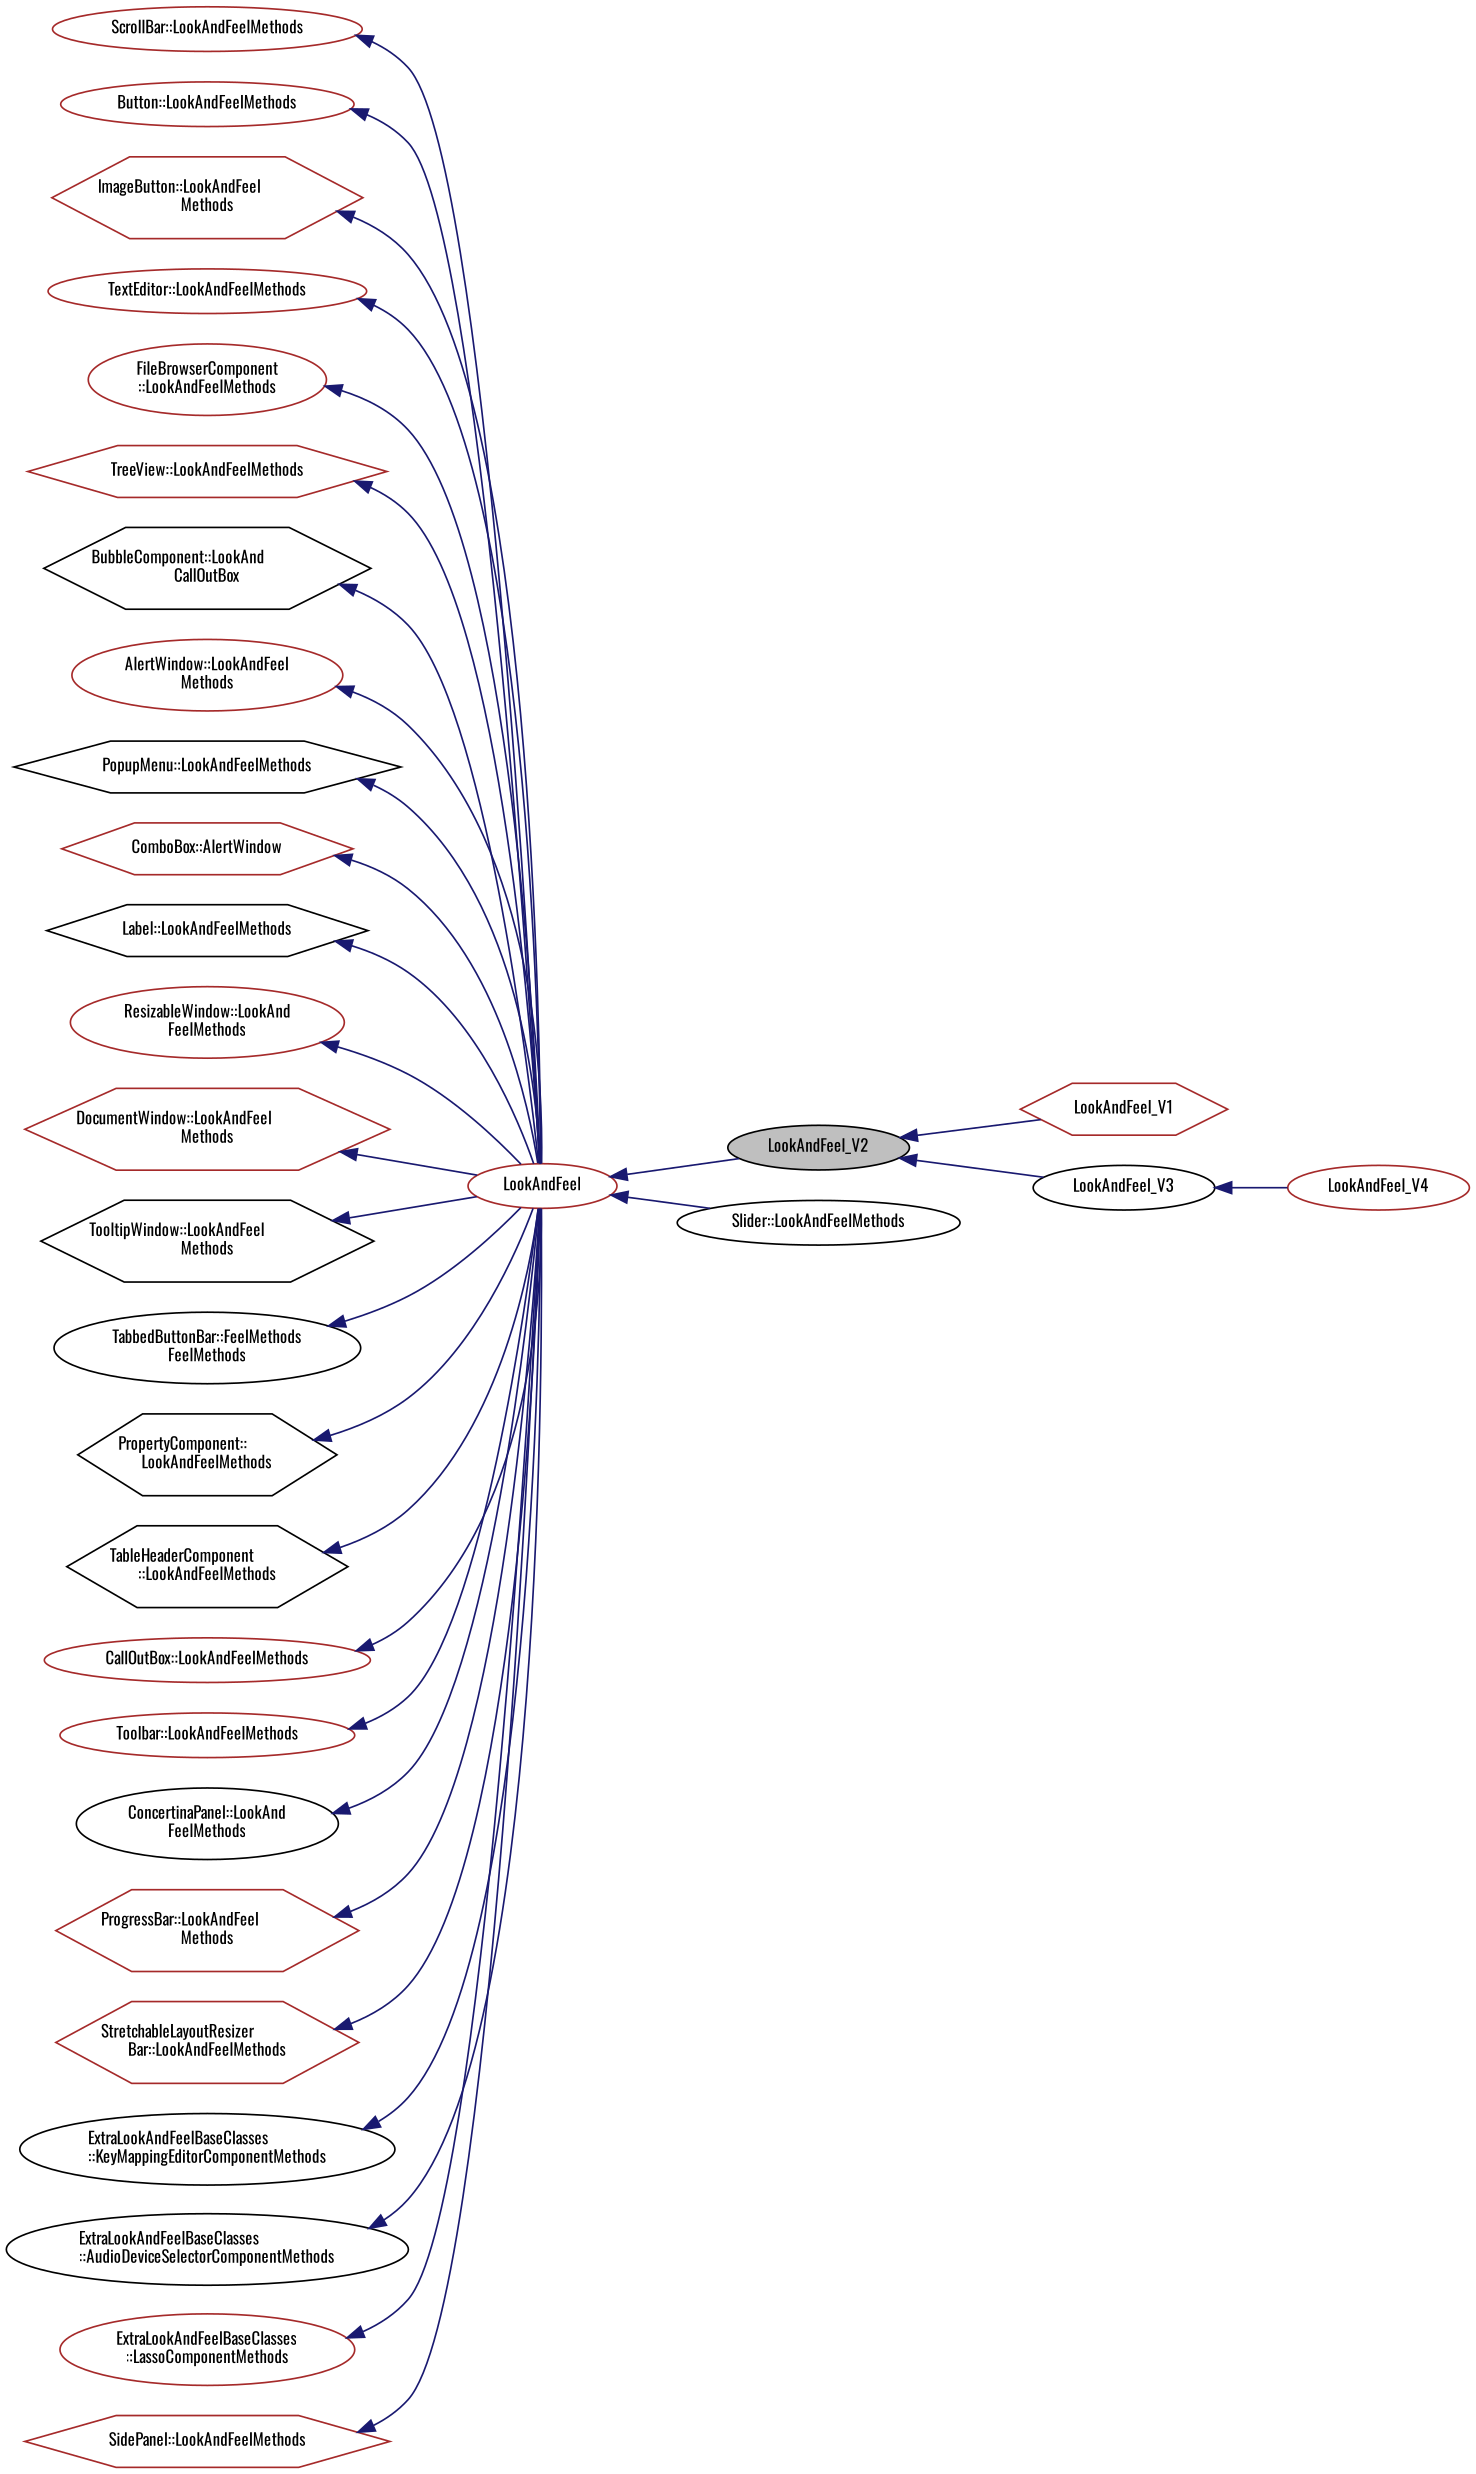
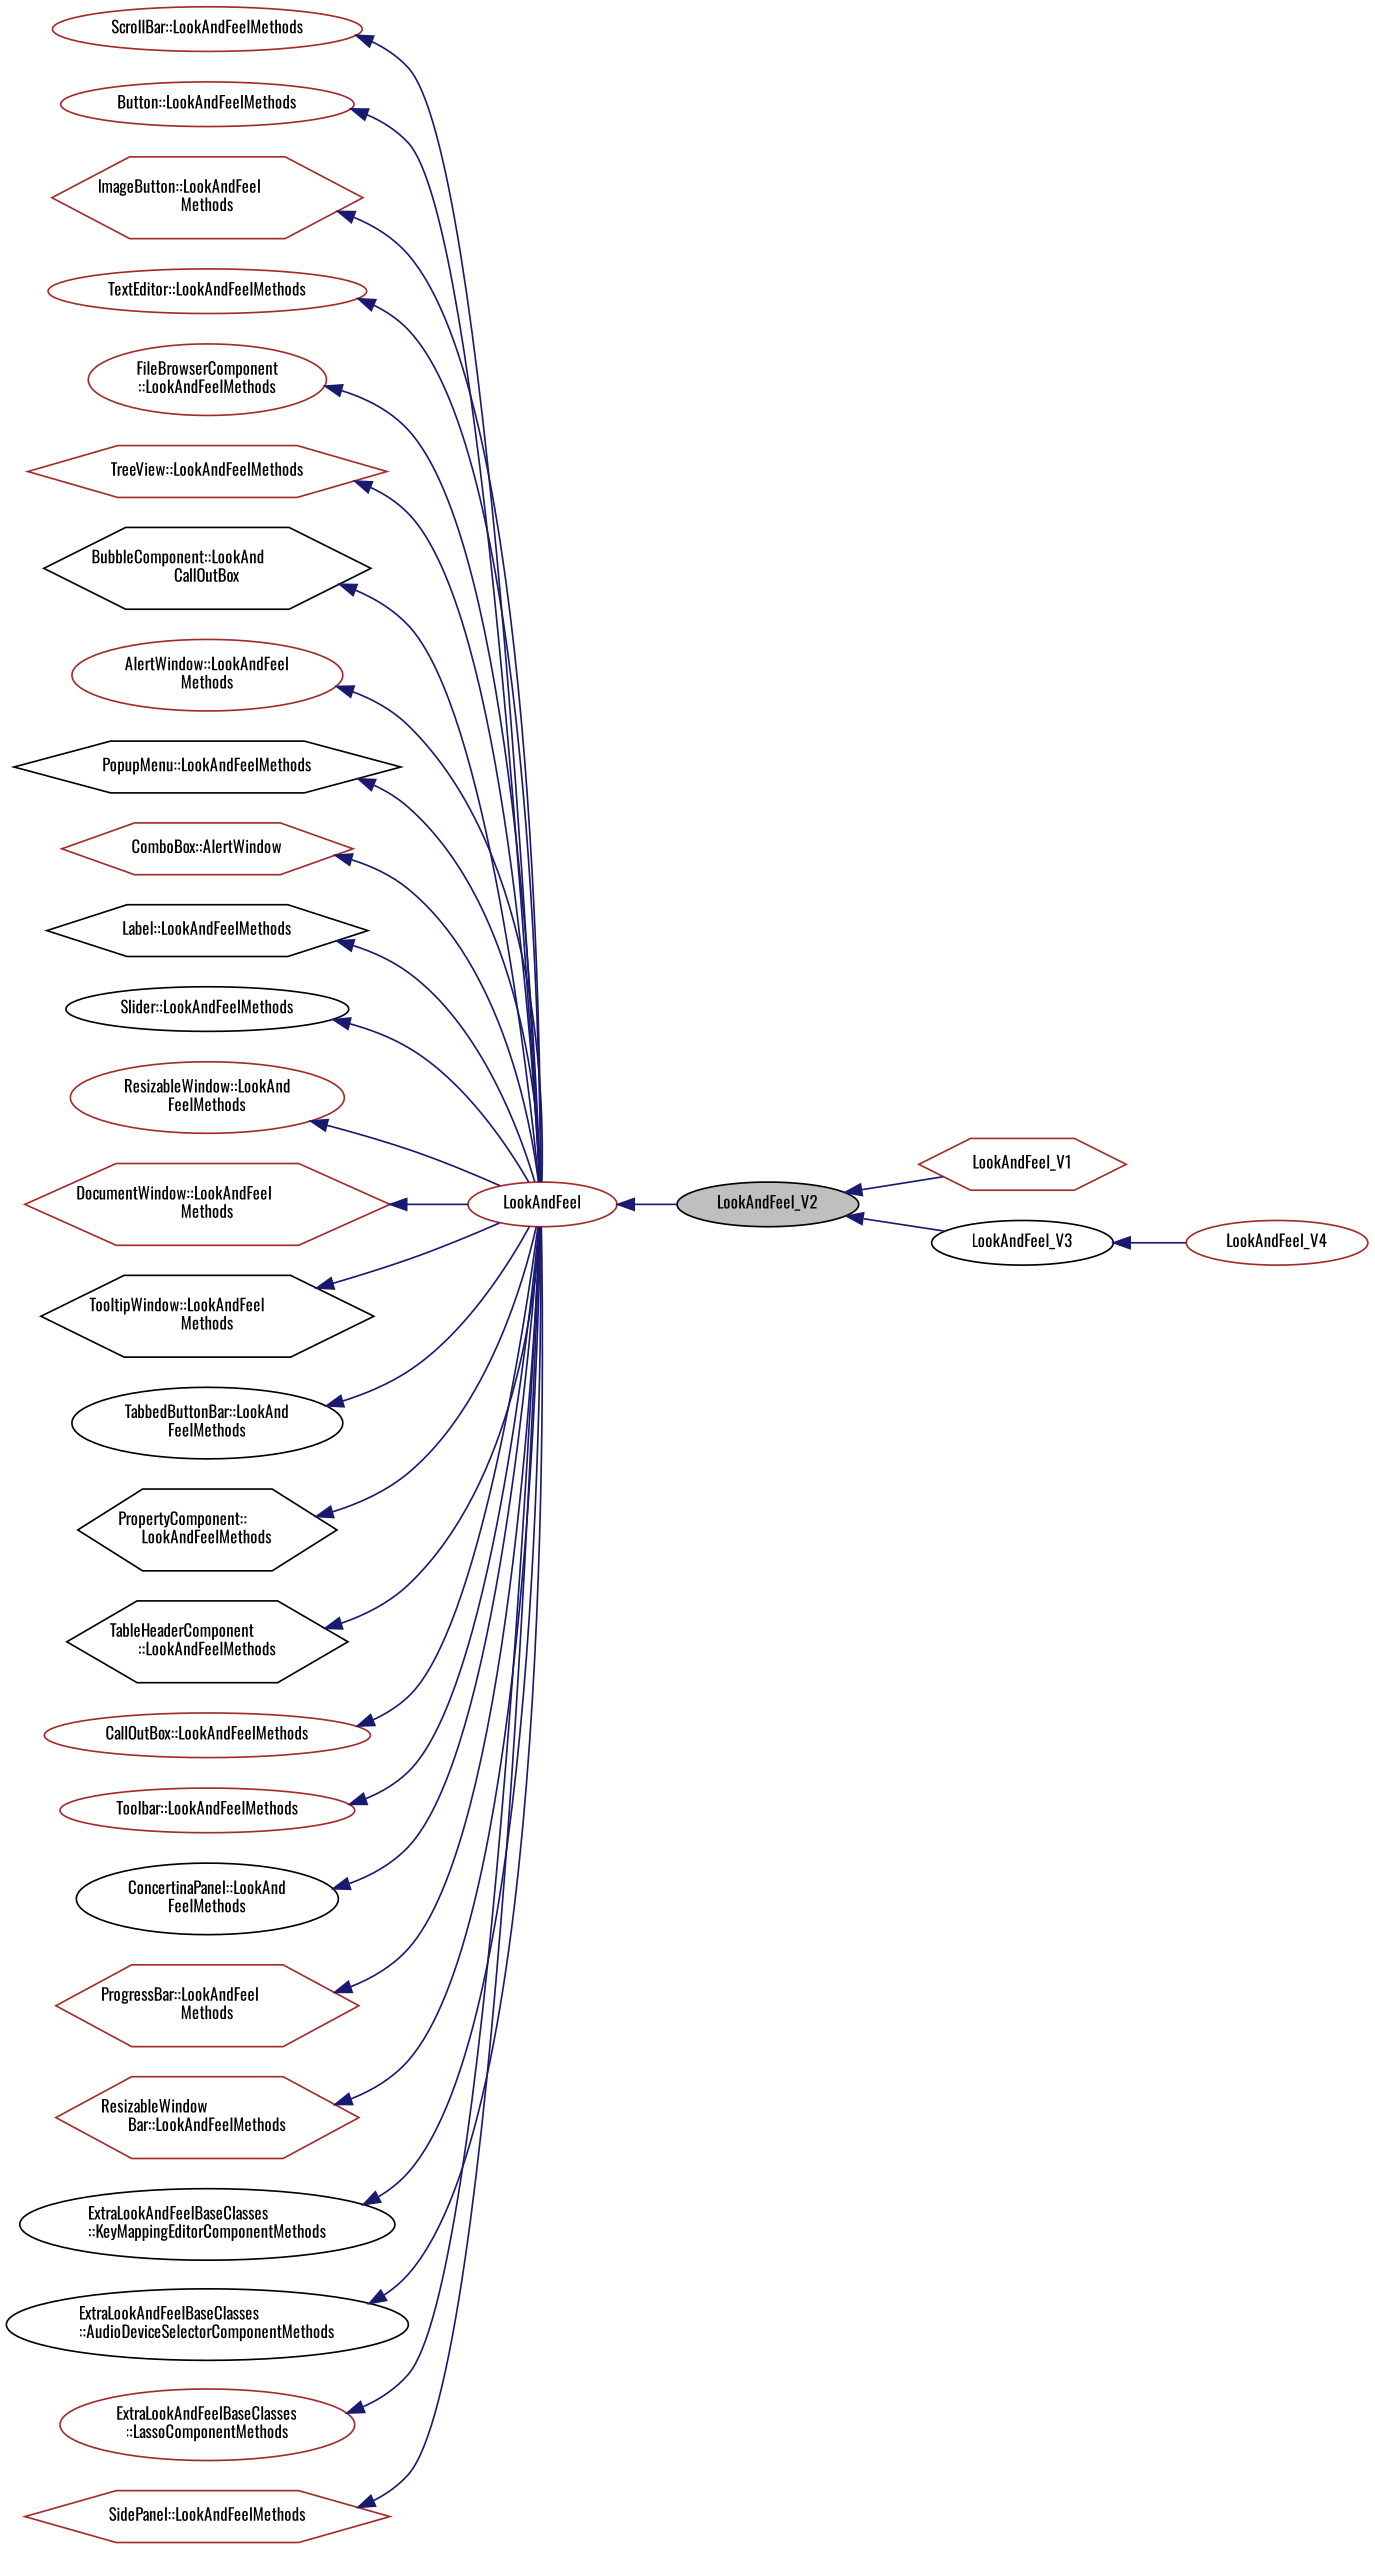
(669, 1203) -> (455, 1084)
(207, 1348) -> (207, 1423)
(207, 2042) -> (207, 2118)
